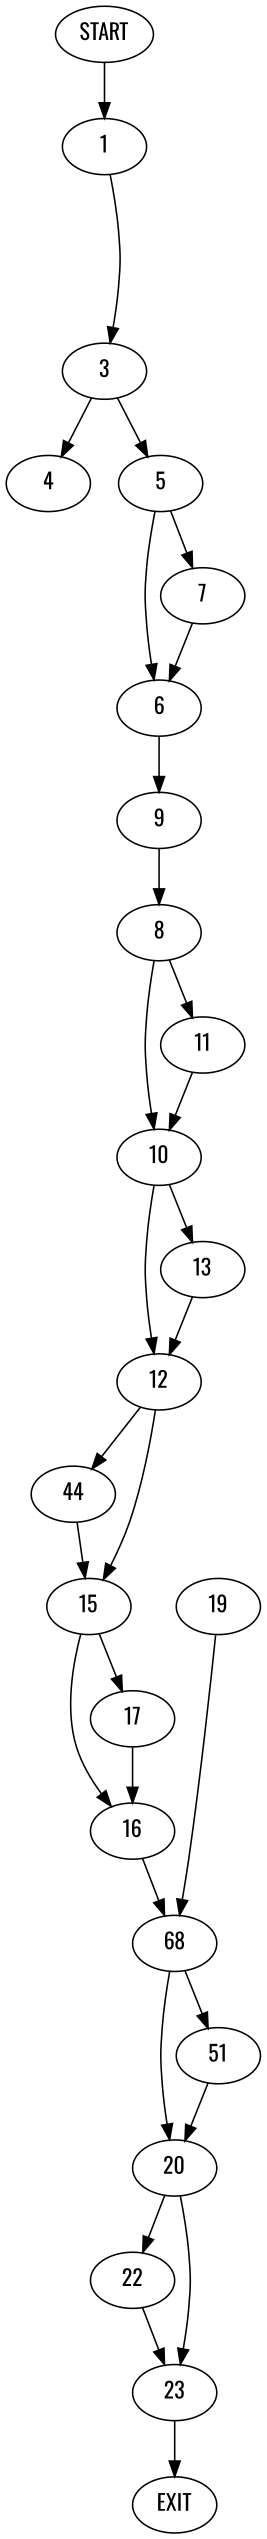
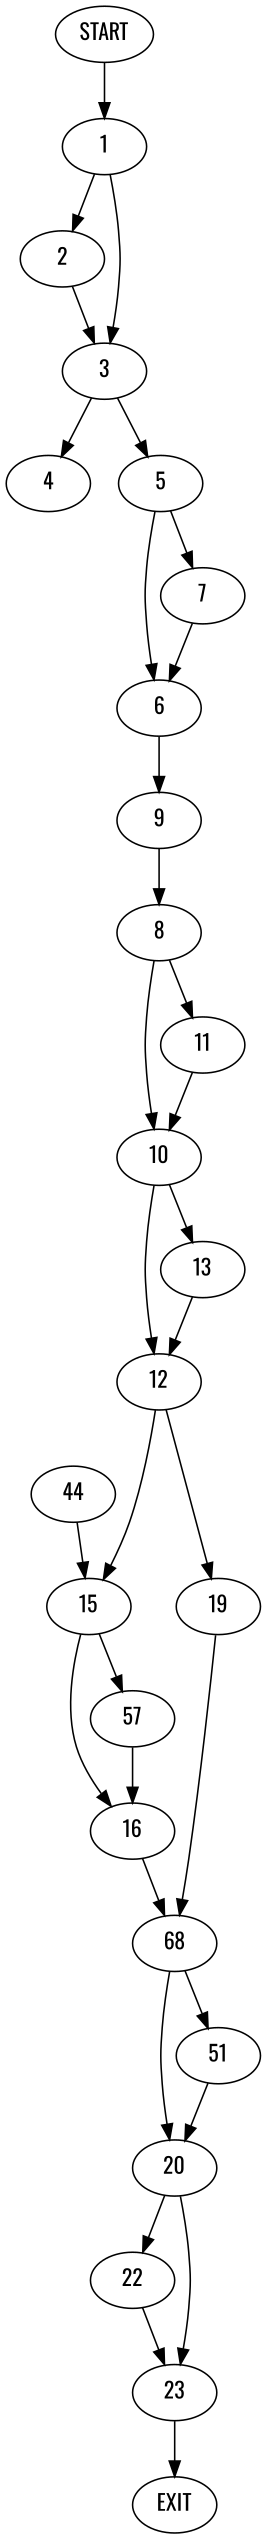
none -> (62, 259)
(121, 1432) -> (187, 1487)
(133, 1719) -> (133, 1719)
